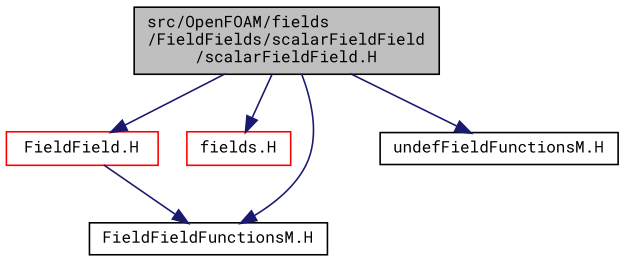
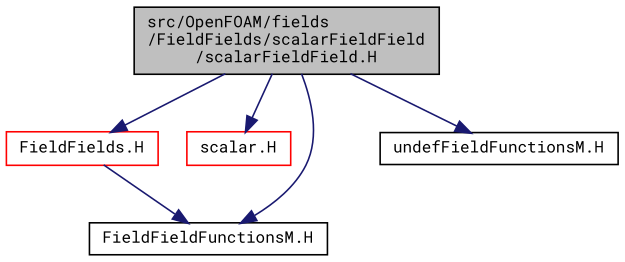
(82, 149) -> (82, 149)
(239, 149) -> (239, 149)
